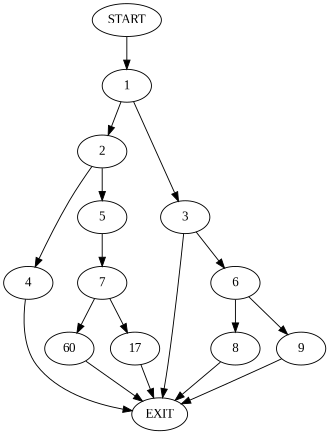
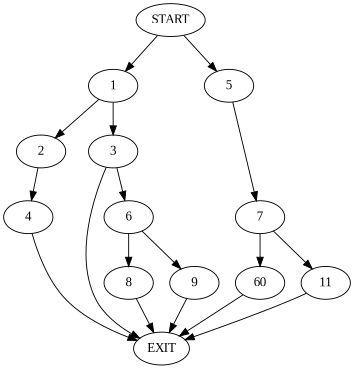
(102, 180) -> (197, 50)
(135, 349) -> (326, 283)
